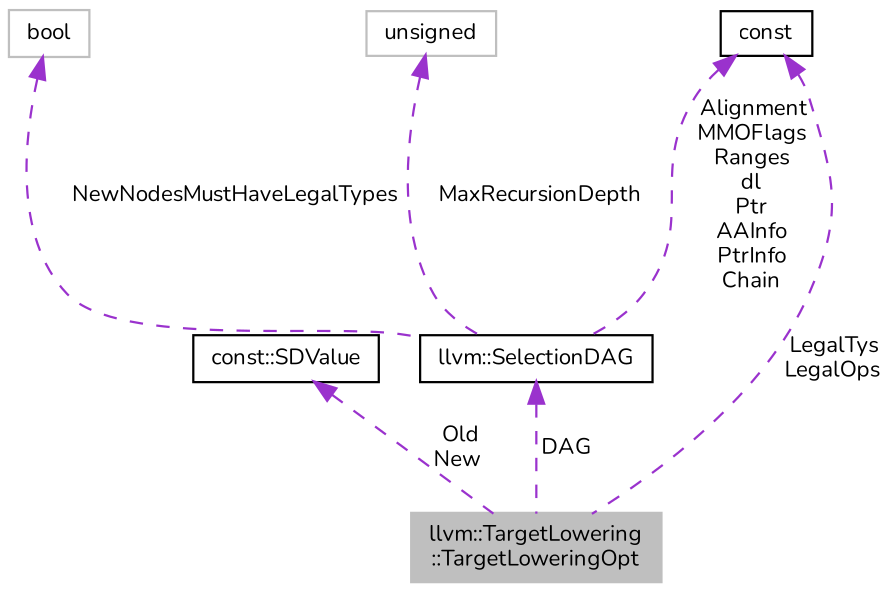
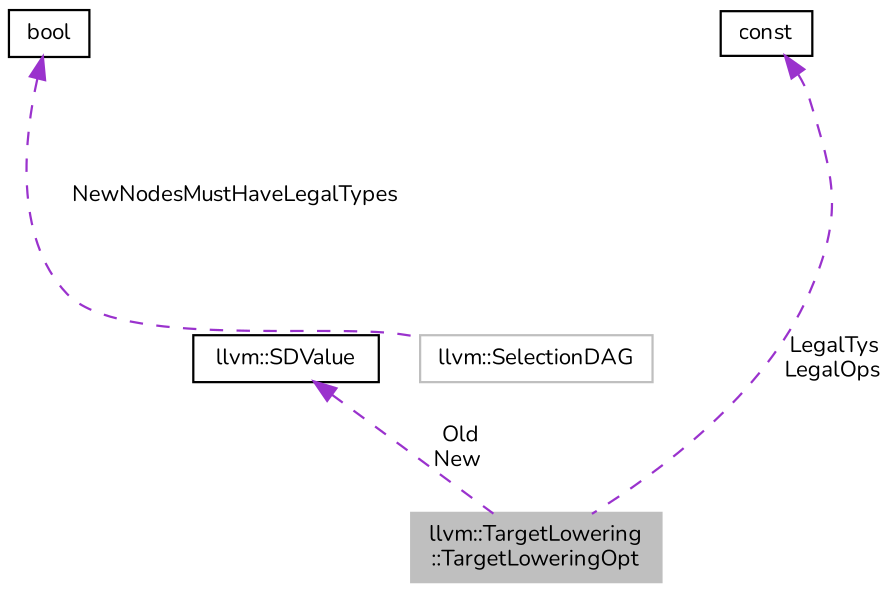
(49, 34) -> (49, 34)
(431, 34) -> none
(671, 213) -> none
(286, 359) -> (286, 359)
(536, 359) -> (536, 359)
(536, 459) -> none
